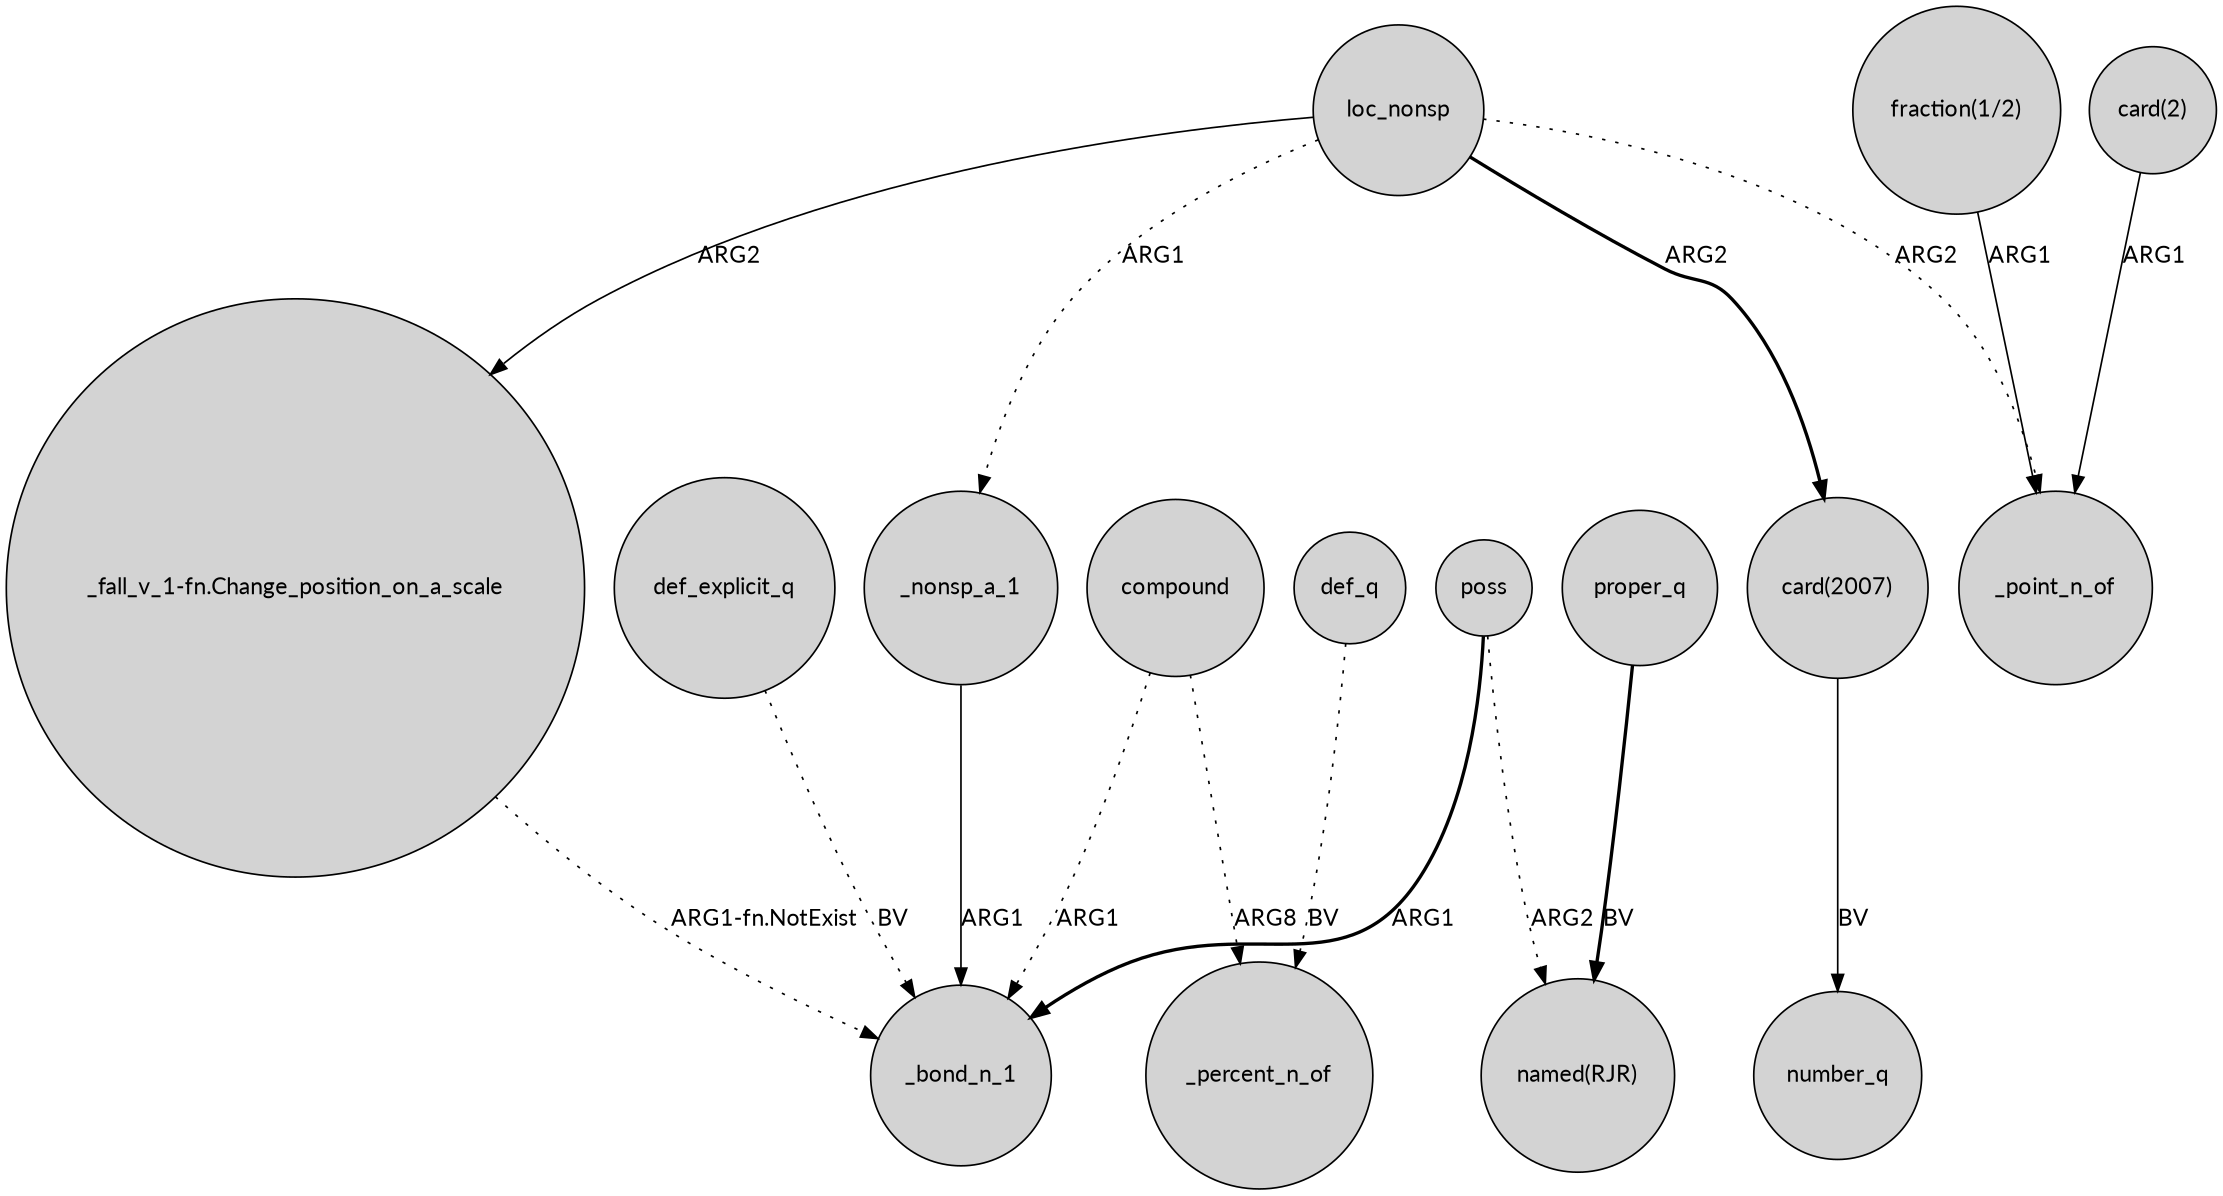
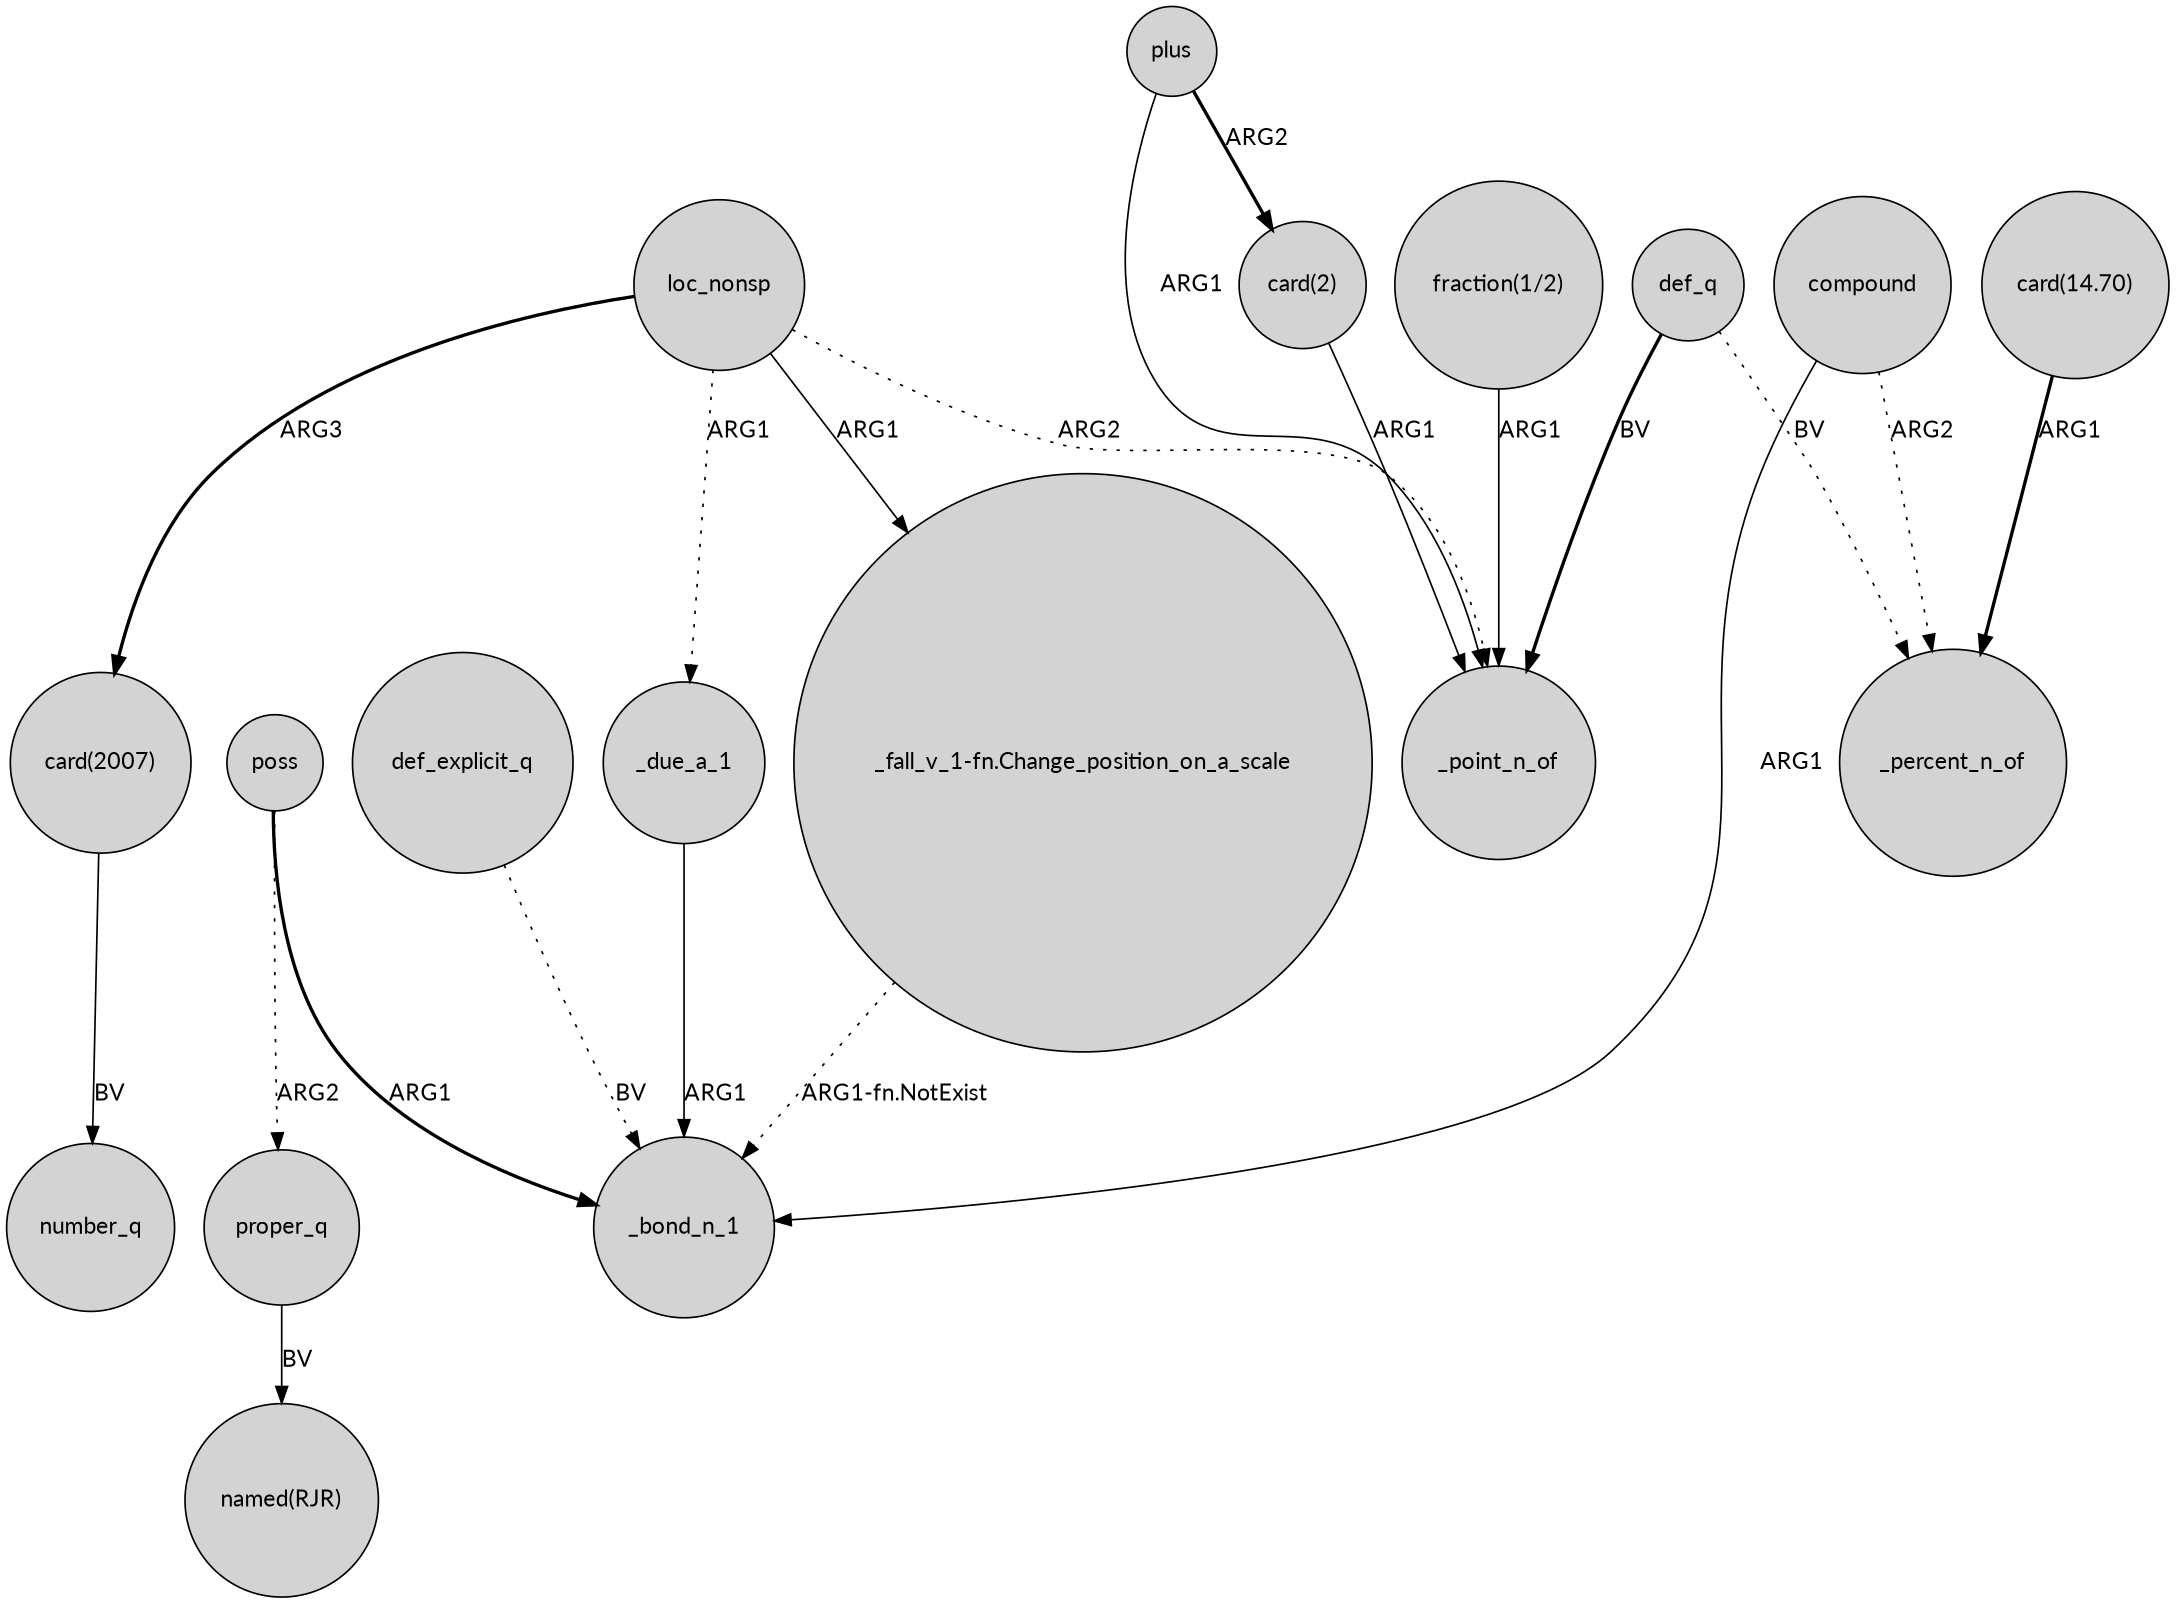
none -> (1172, 51)
(730, 256) -> (868, 431)
(1697, 256) -> (312, 431)
none -> (2075, 285)
none -> (1590, 491)
(961, 588) -> (684, 763)
(1507, 803) -> (275, 972)
(1616, 814) -> (282, 1346)
(1093, 832) -> (1567, 1080)
(1266, 919) -> (1923, 431)
